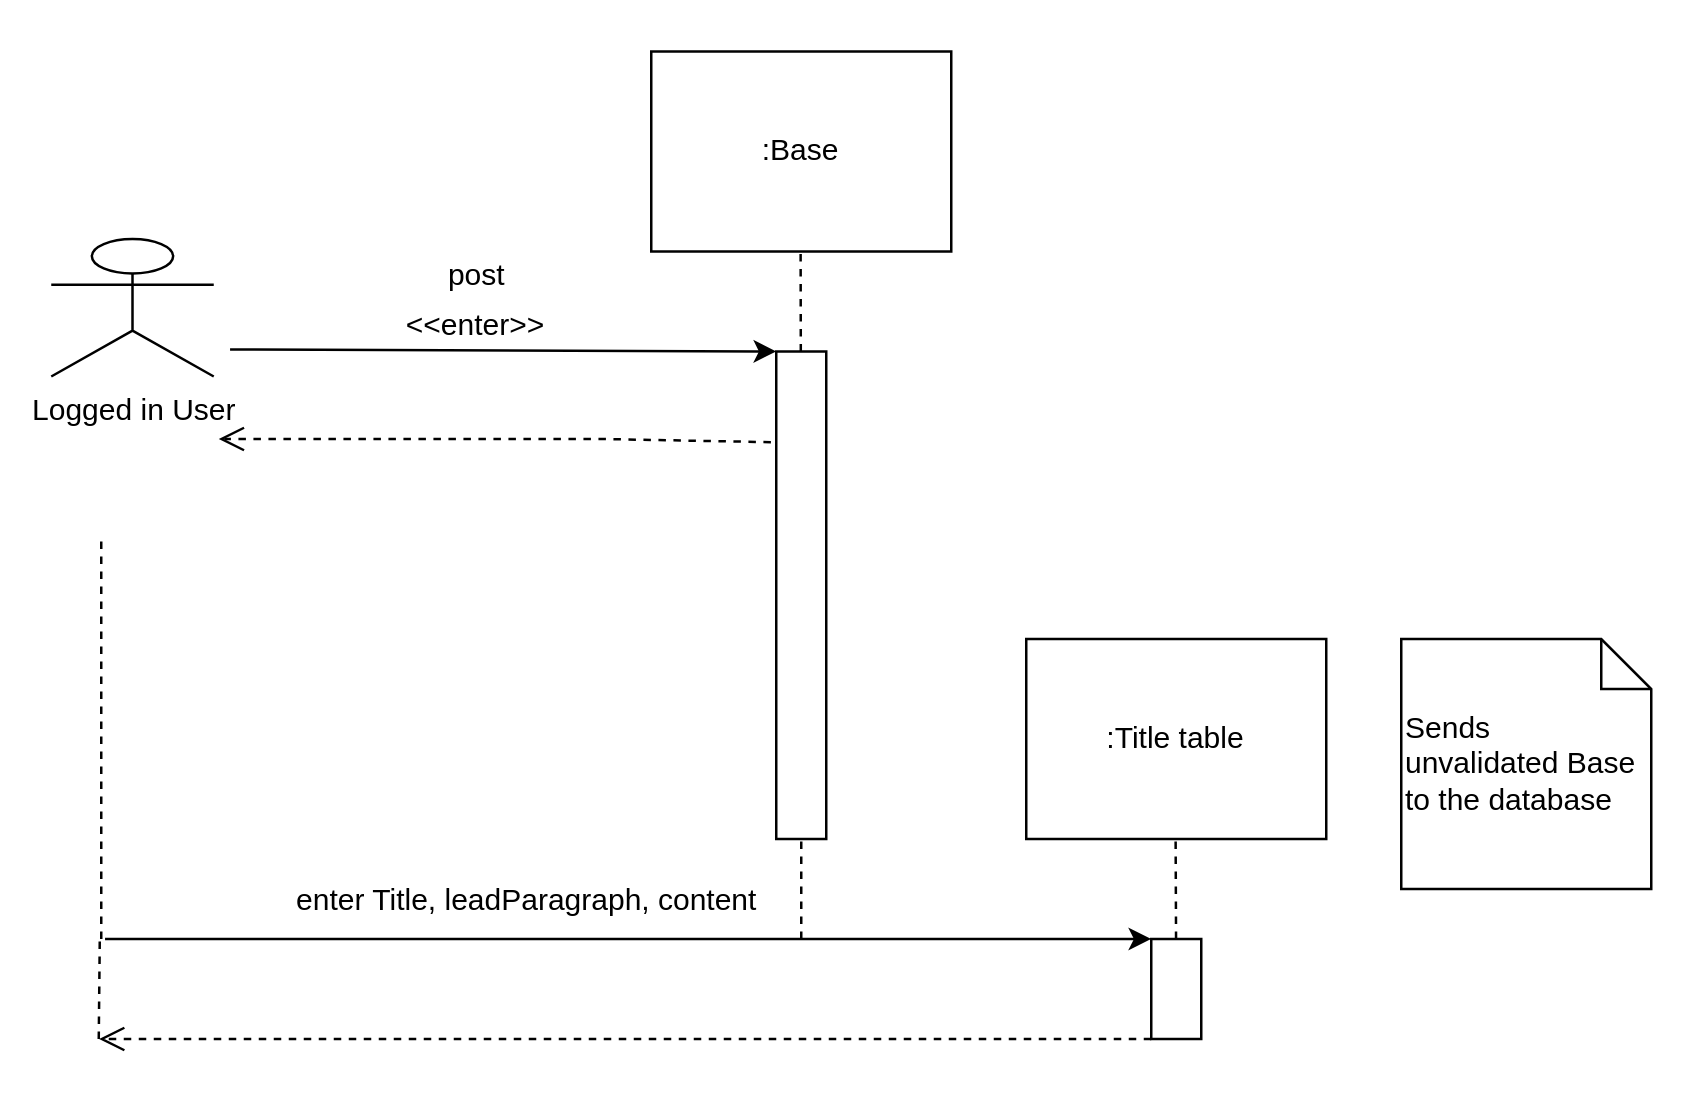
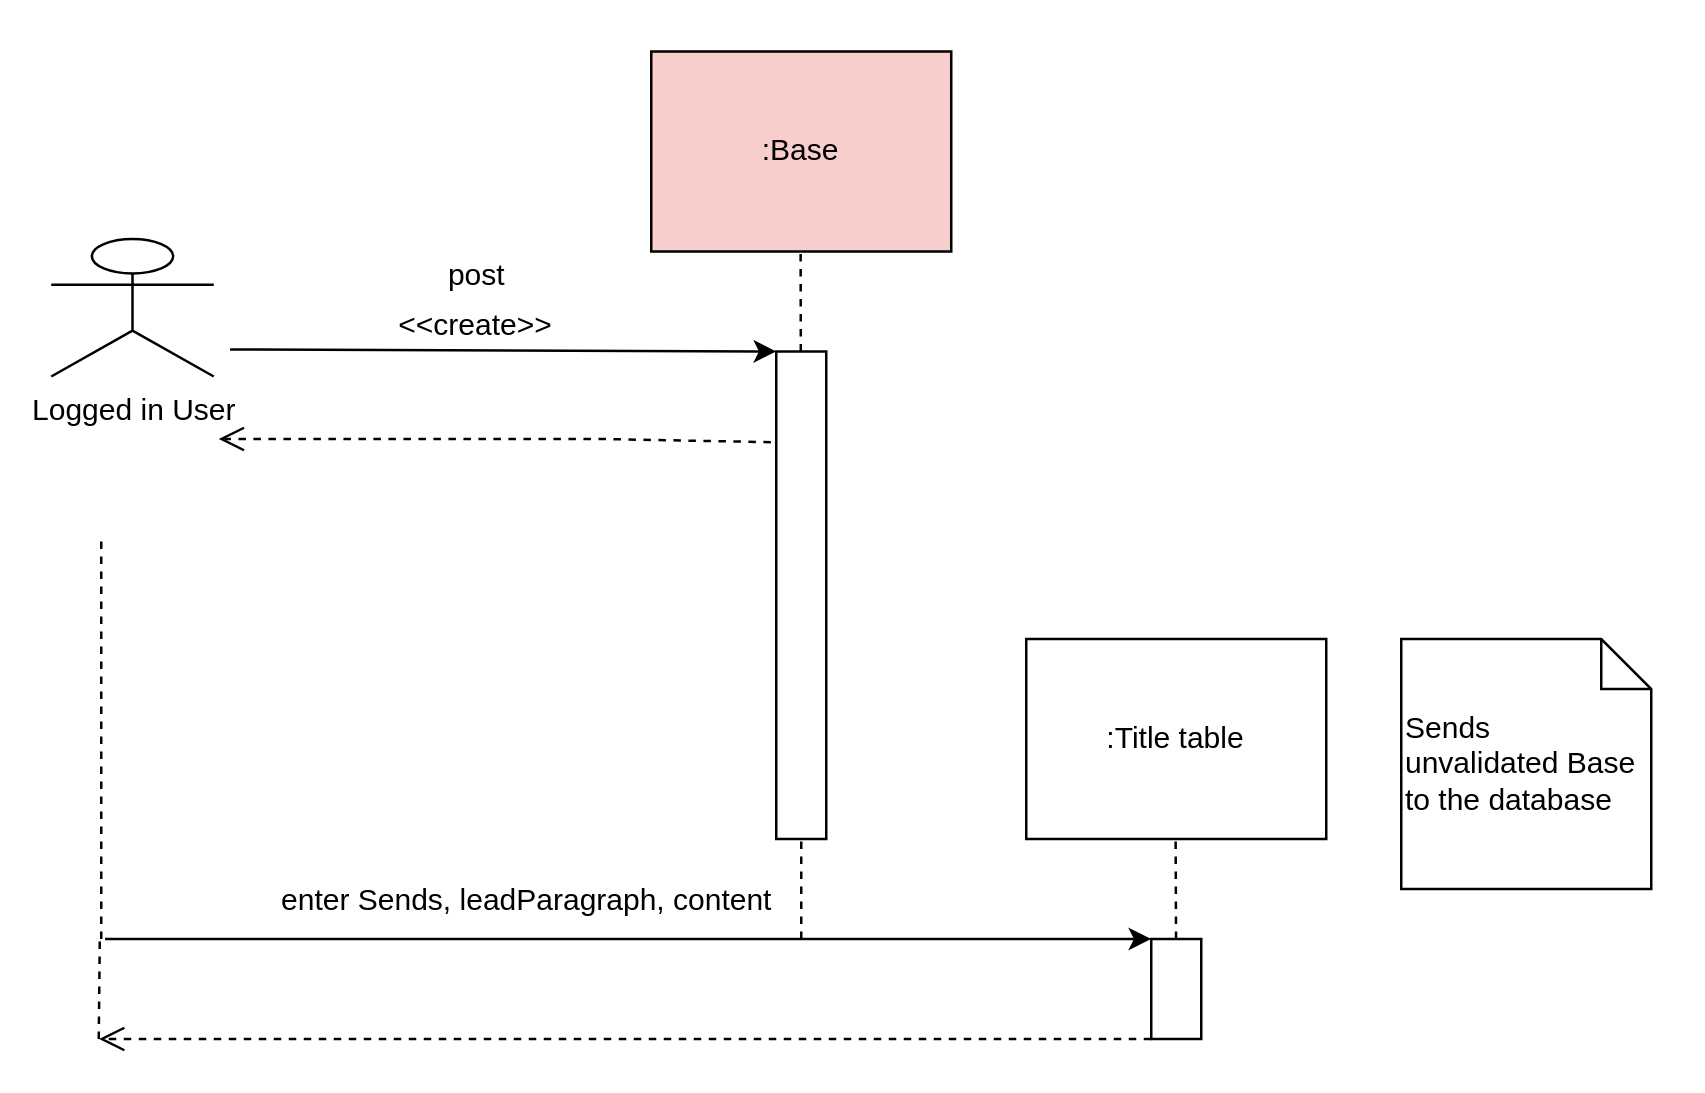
(801, 151) -> (801, 151)
(476, 326) -> (476, 326)
(528, 901) -> (528, 901)
